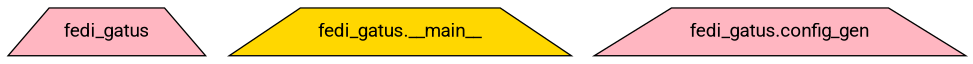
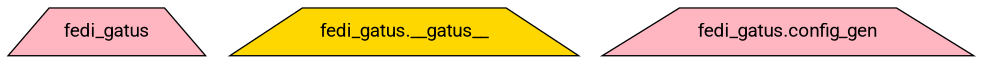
(400, 32) -> (404, 32)
